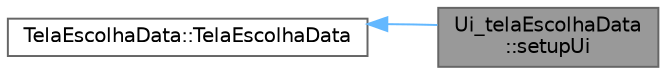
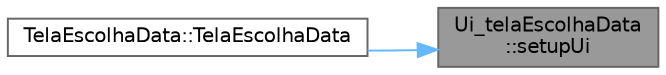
(413, 24) -> (392, 50)
